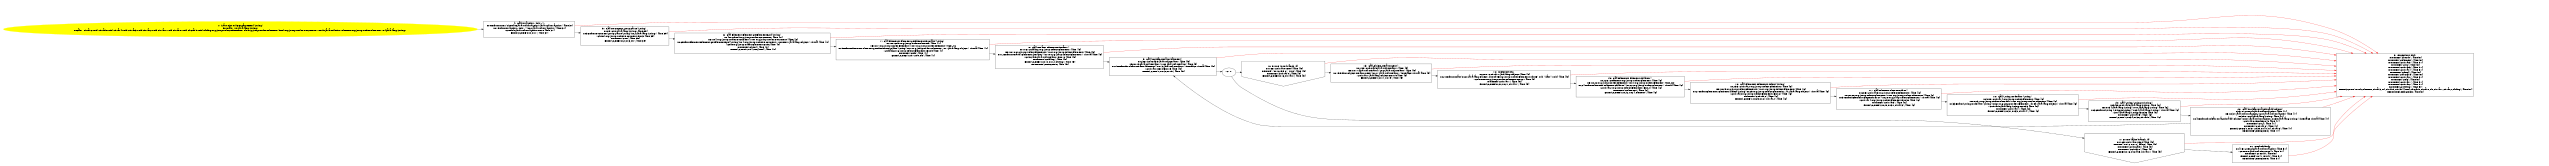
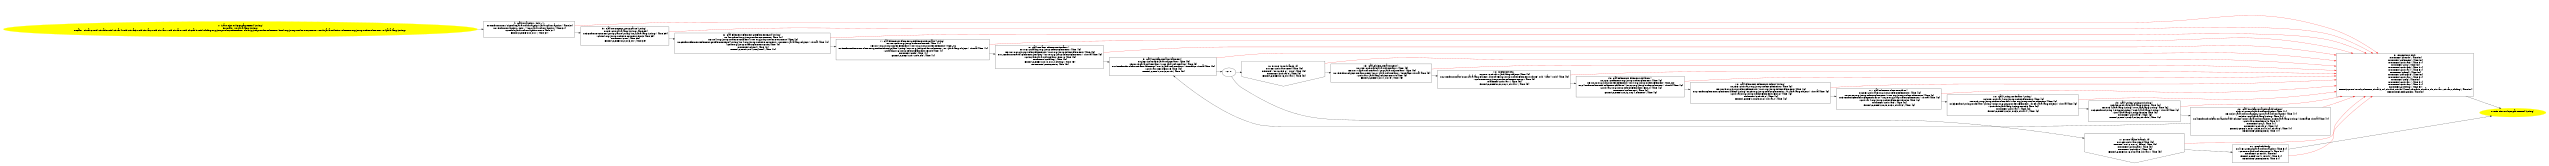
none -> (2513, 113)
